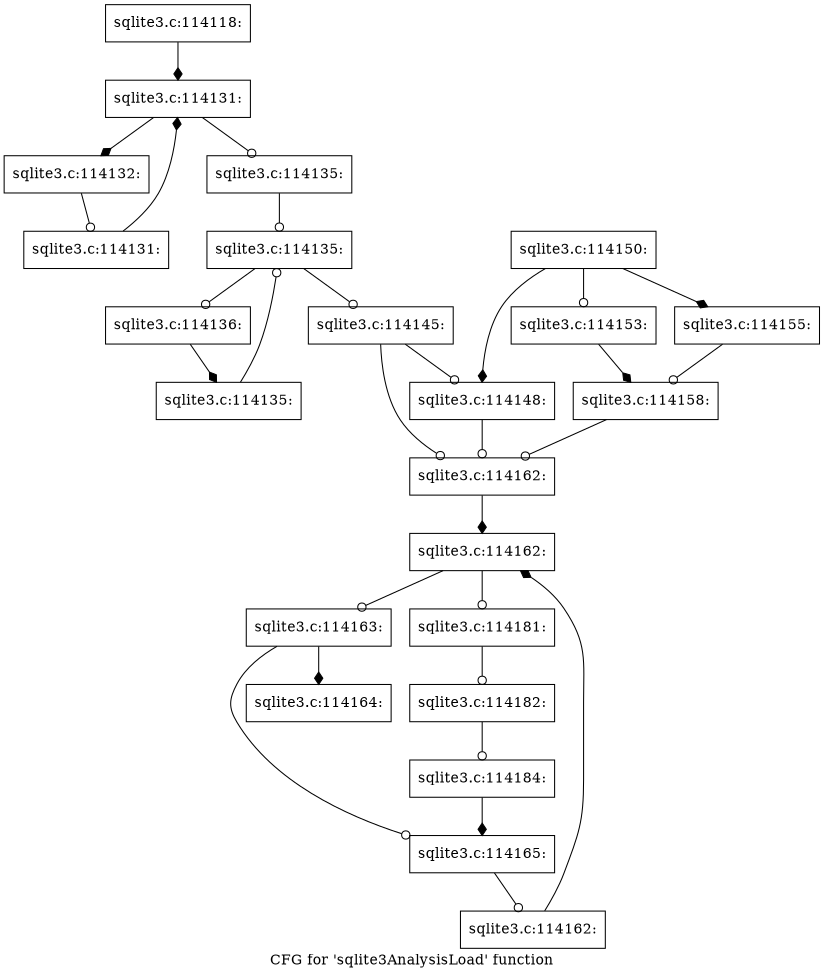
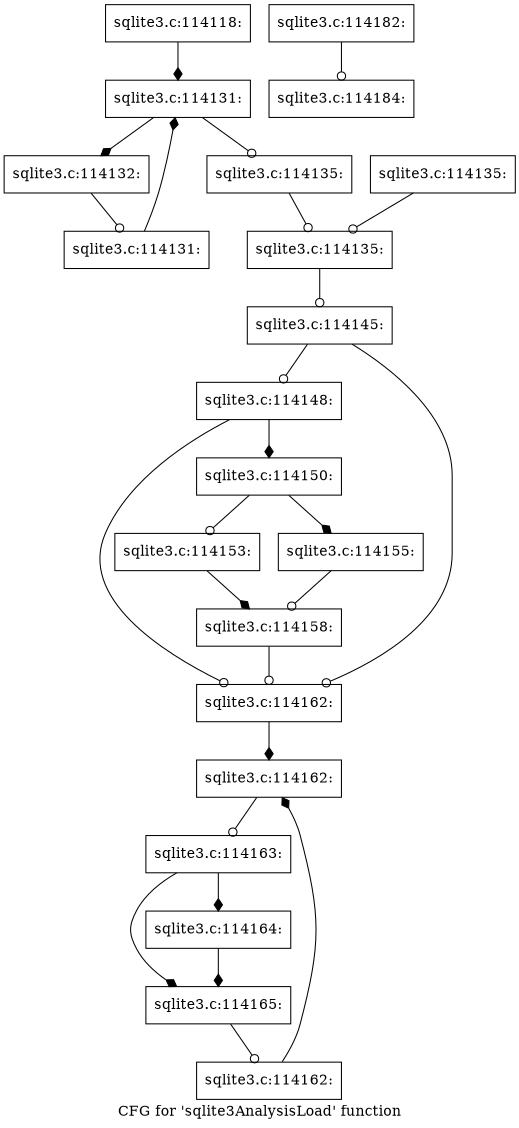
(500, 310) -> (269, 433)
(178, 325) -> none
(482, 628) -> none
(271, 763) -> (131, 923)
(482, 810) -> (218, 961)
